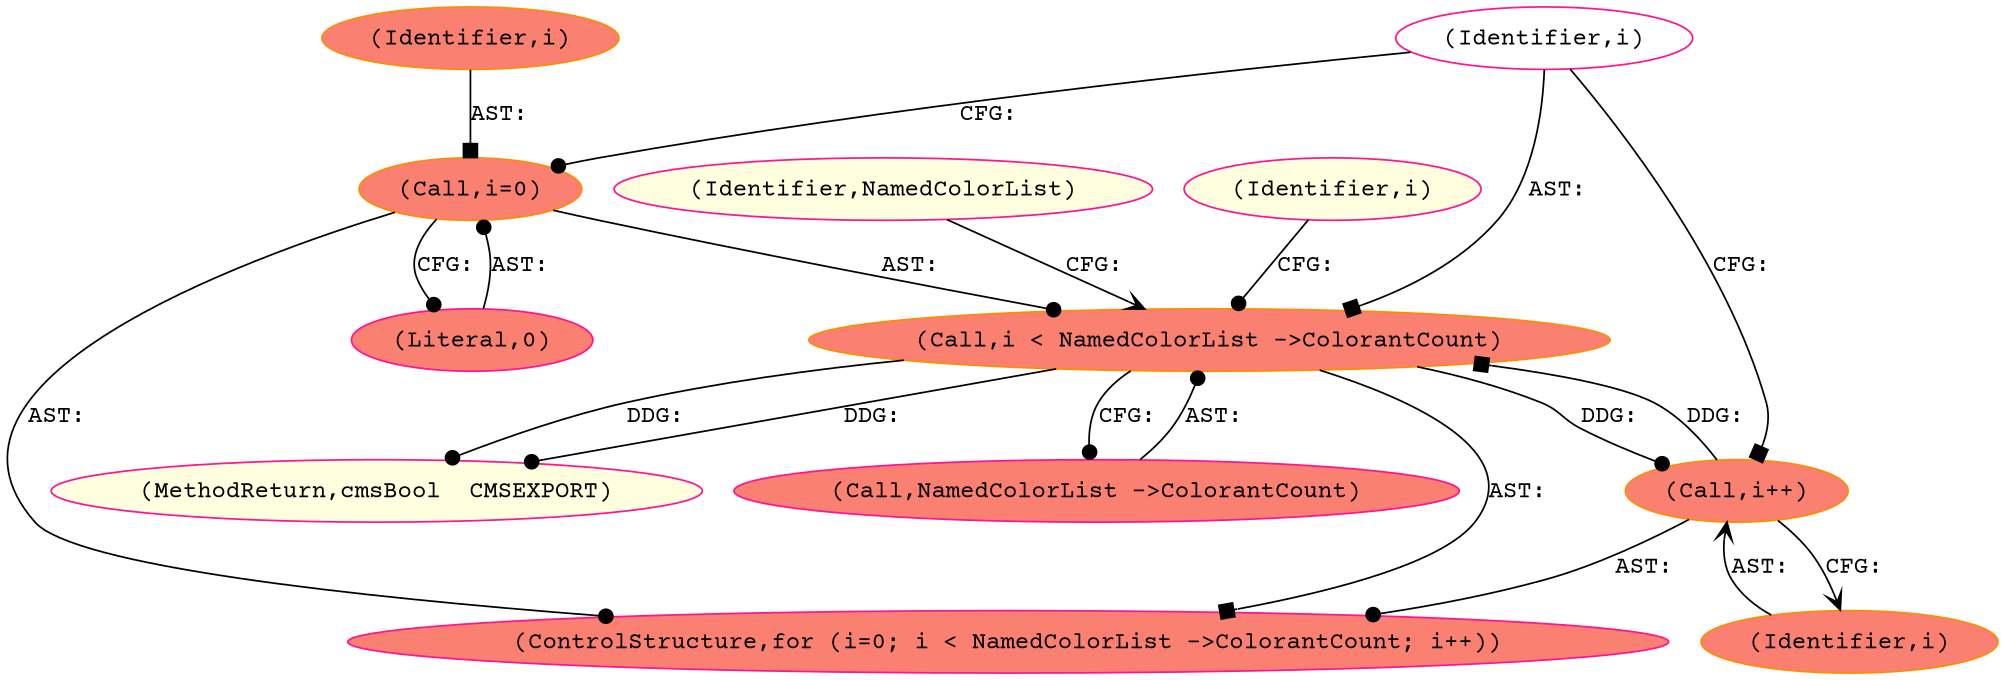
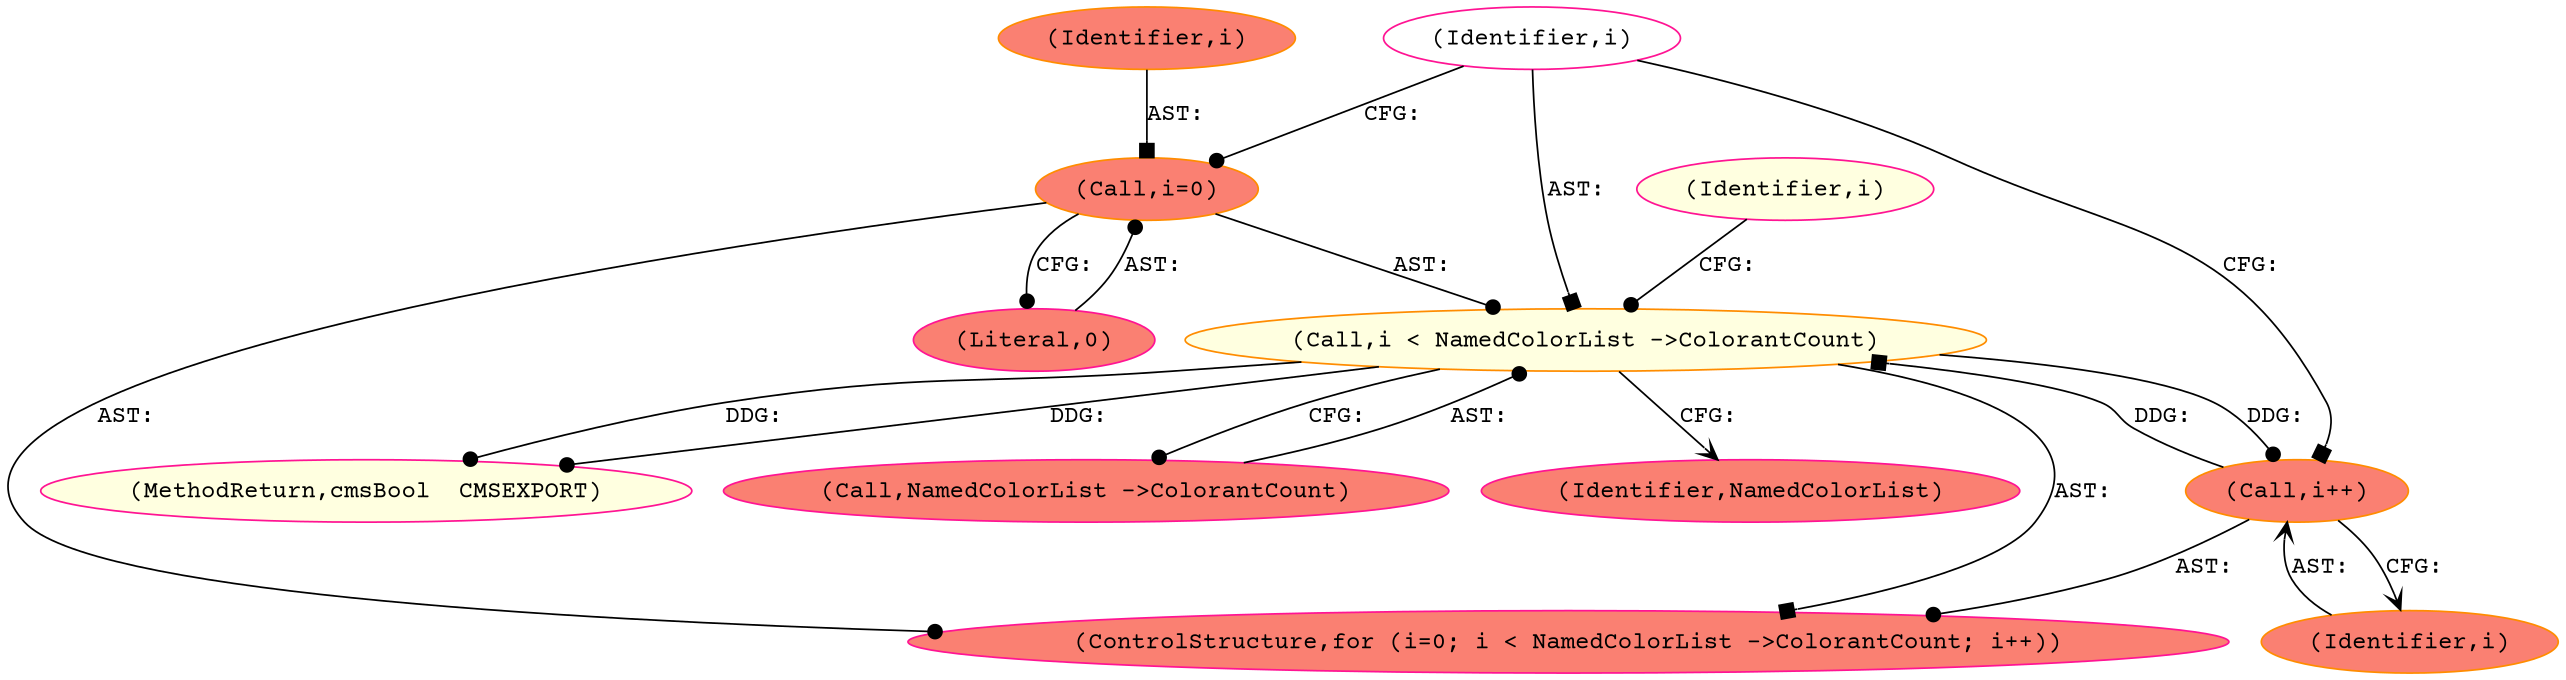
(883, 189) -> (1751, 491)
(1038, 261) -> (1662, 410)
(1209, 340) -> (1586, 340)
